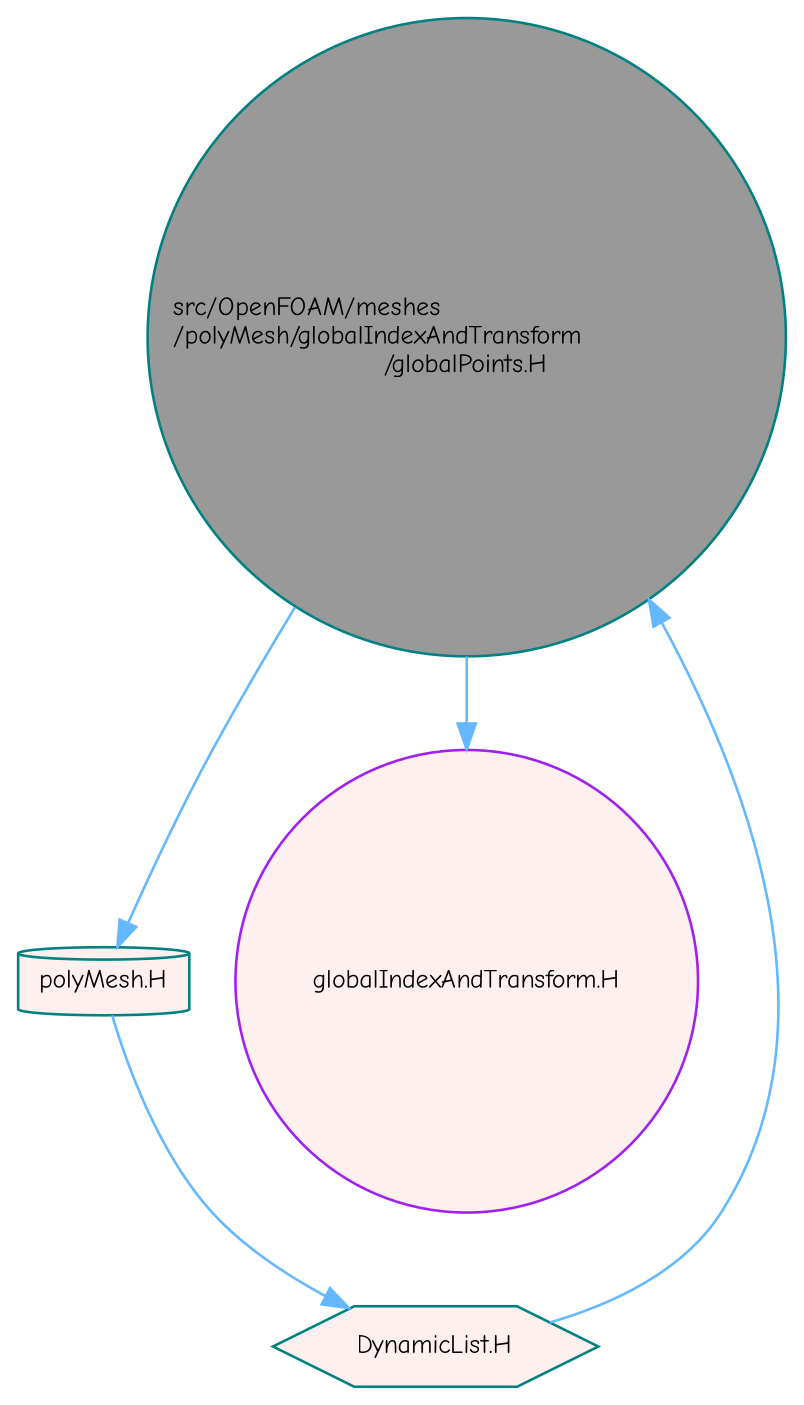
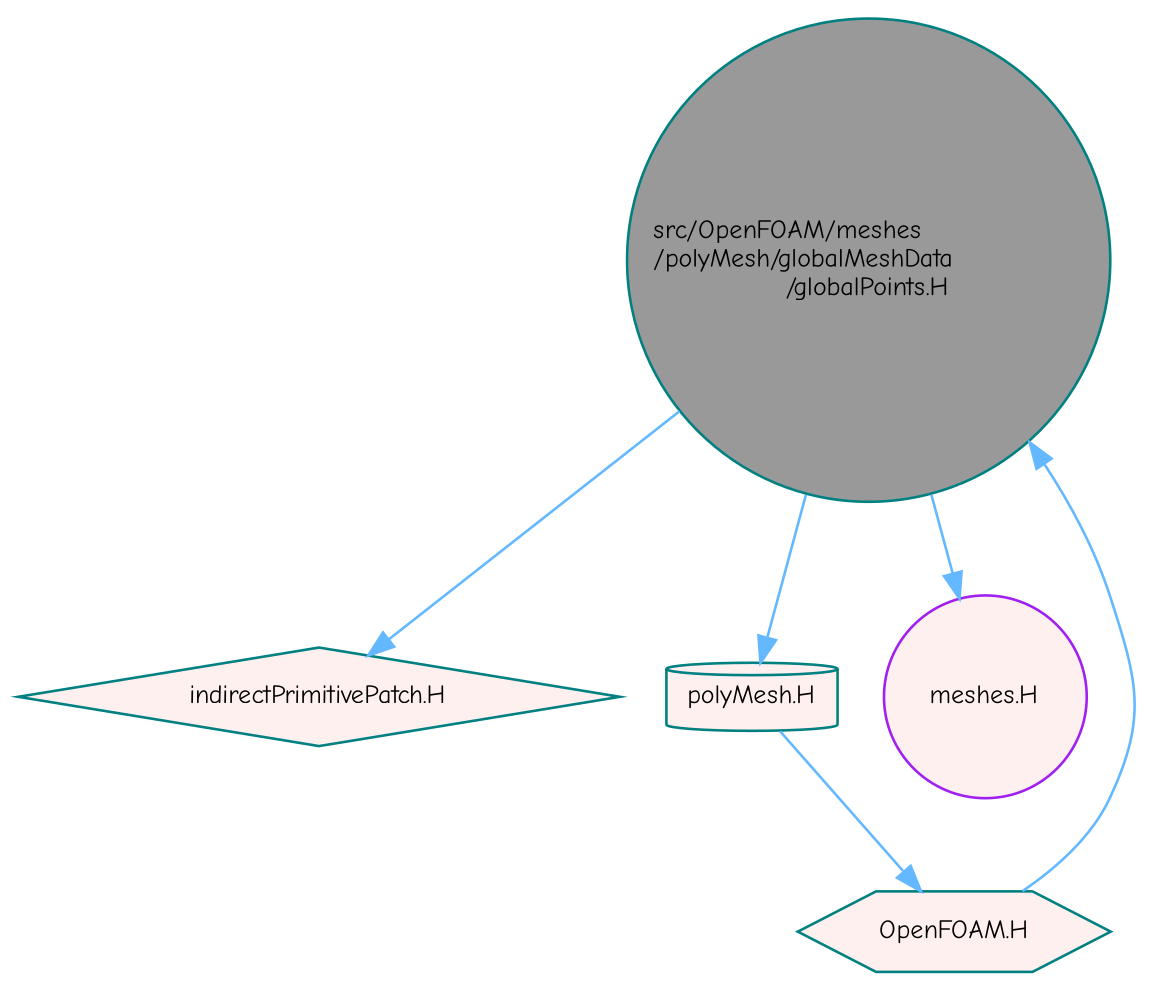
(467, 337) -> (869, 260)
none -> (319, 697)
(467, 981) -> (985, 697)
(436, 1347) -> (954, 932)
